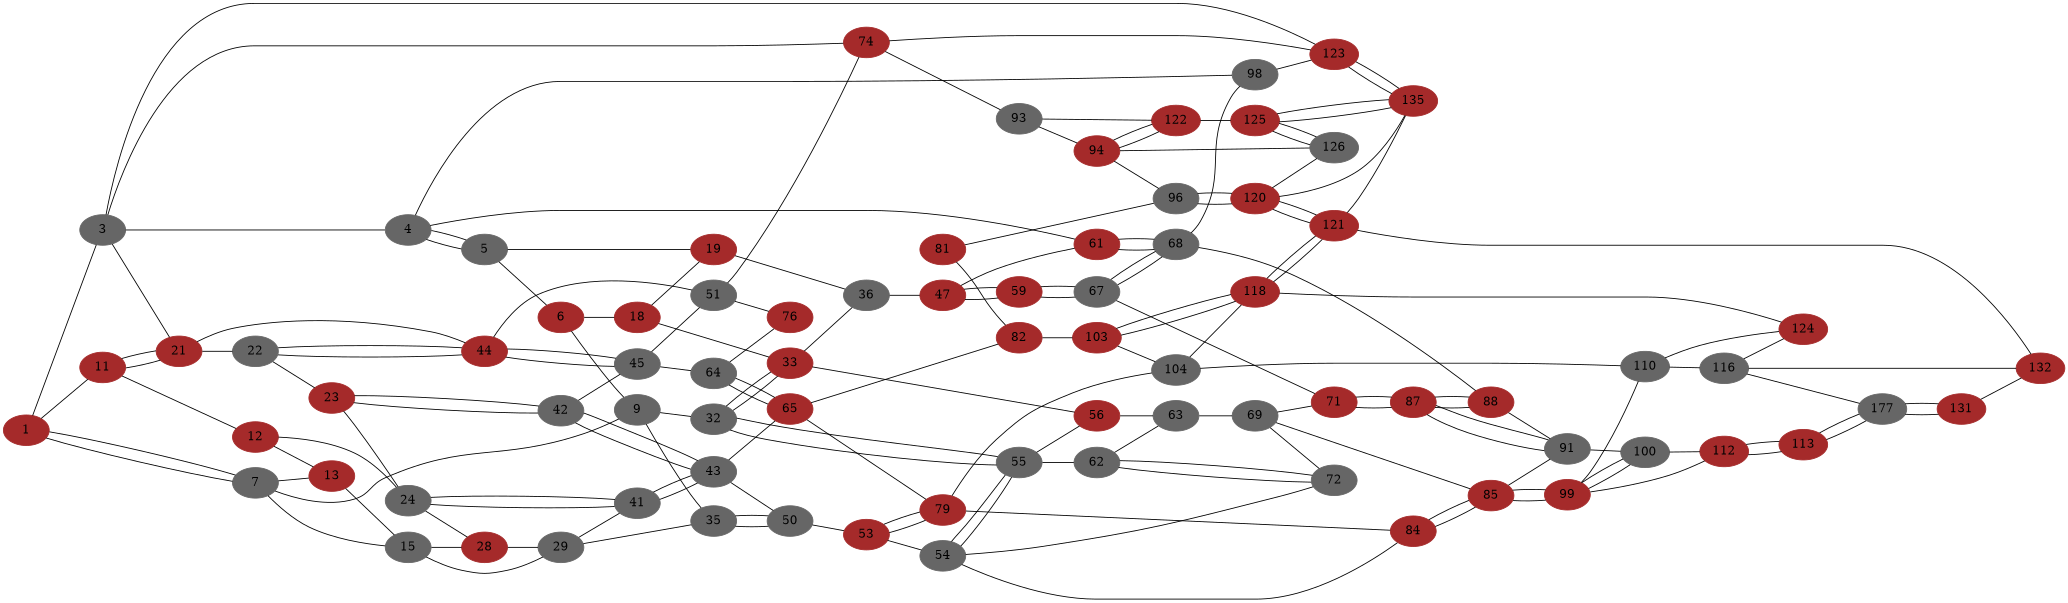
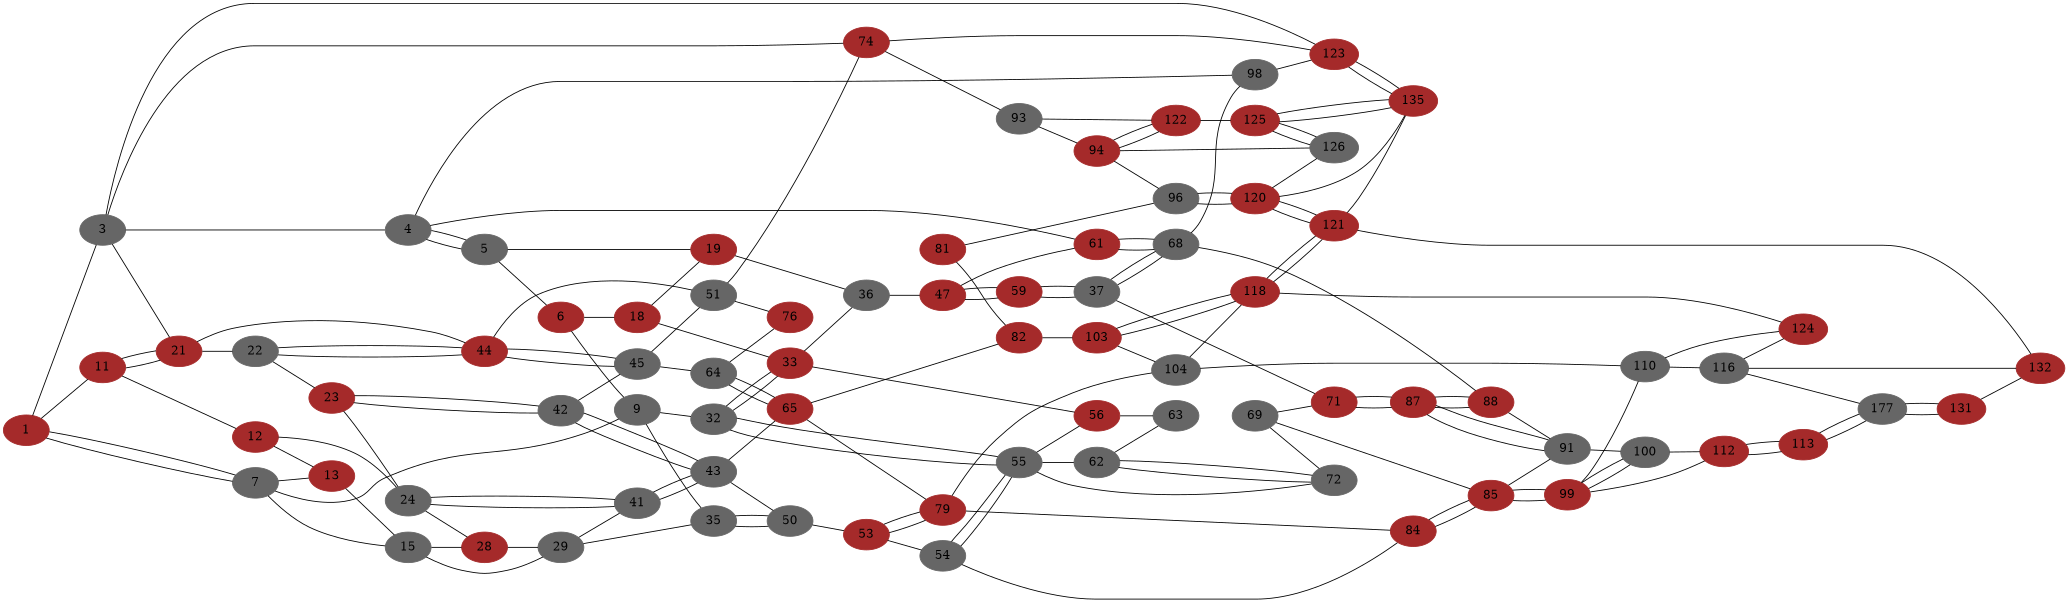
(1097, 292) -> (1097, 292)
(1216, 416) -> none
(1141, 530) -> (1173, 495)
